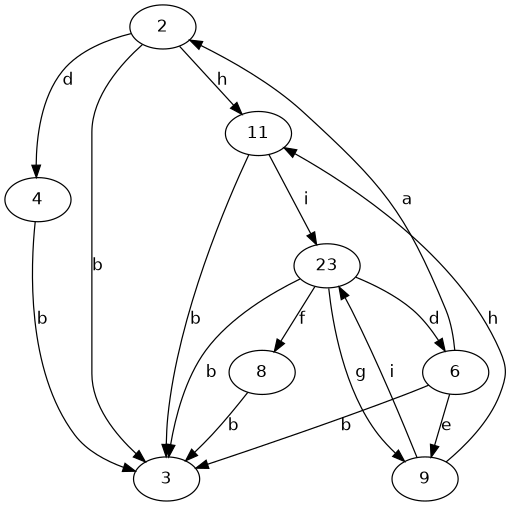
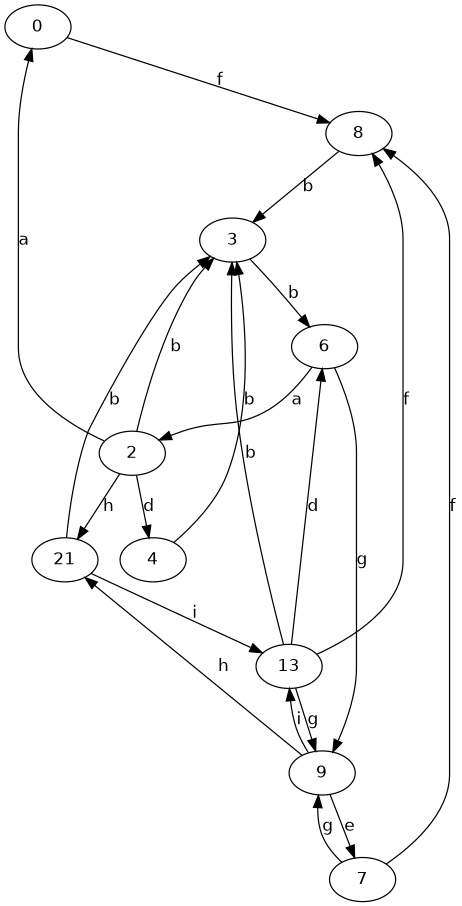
none -> (38, 27)
(258, 134) -> (65, 560)
(327, 266) -> (289, 666)
(319, 426) -> (276, 288)
(447, 426) -> (363, 560)
none -> (363, 880)
